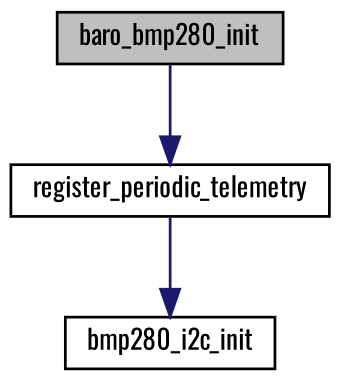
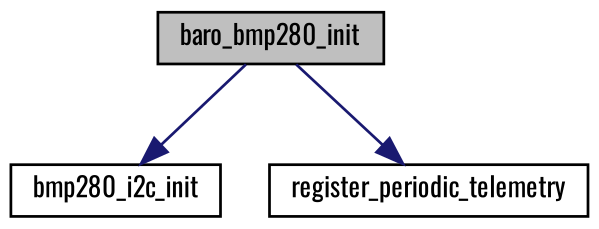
(170, 253) -> (204, 104)
